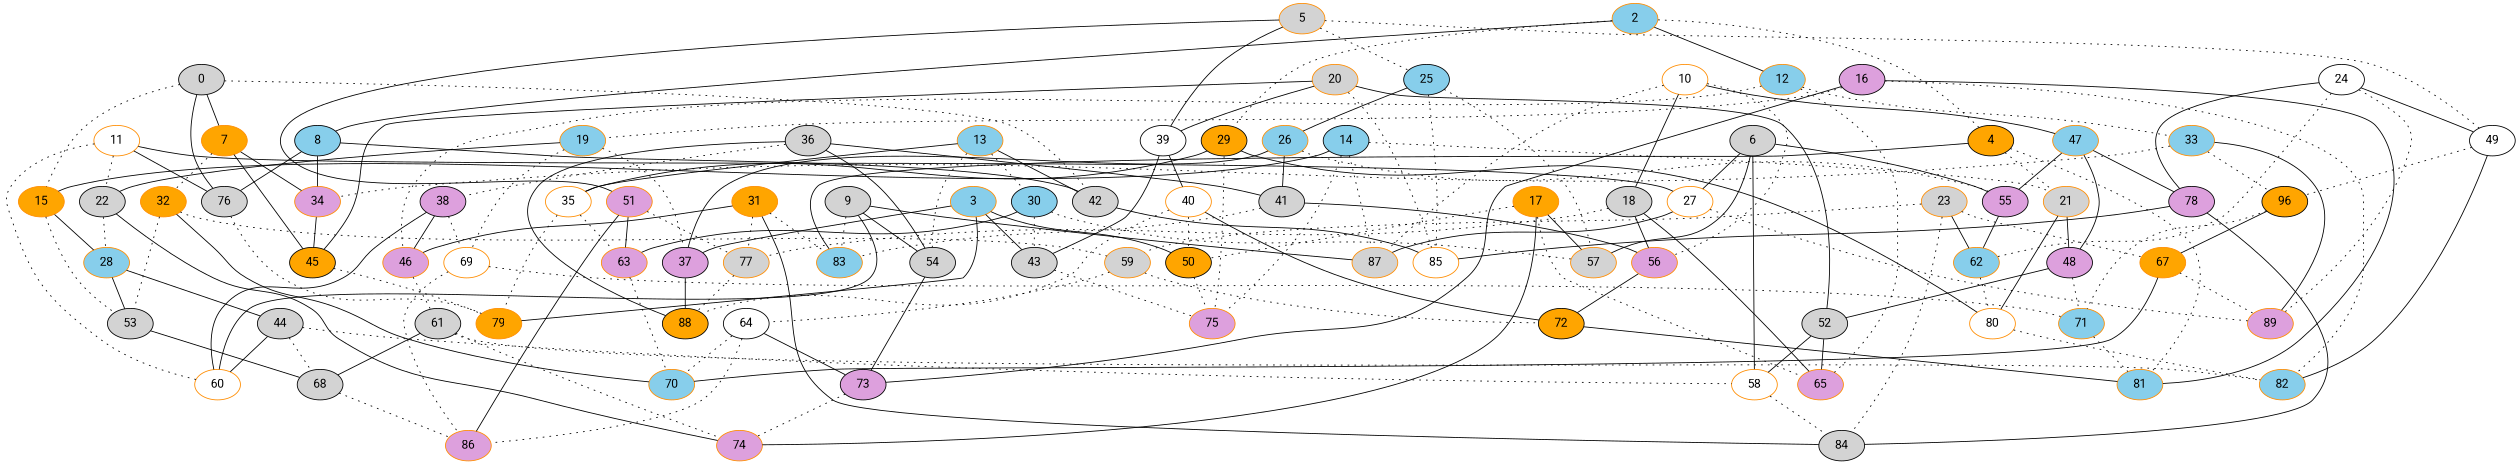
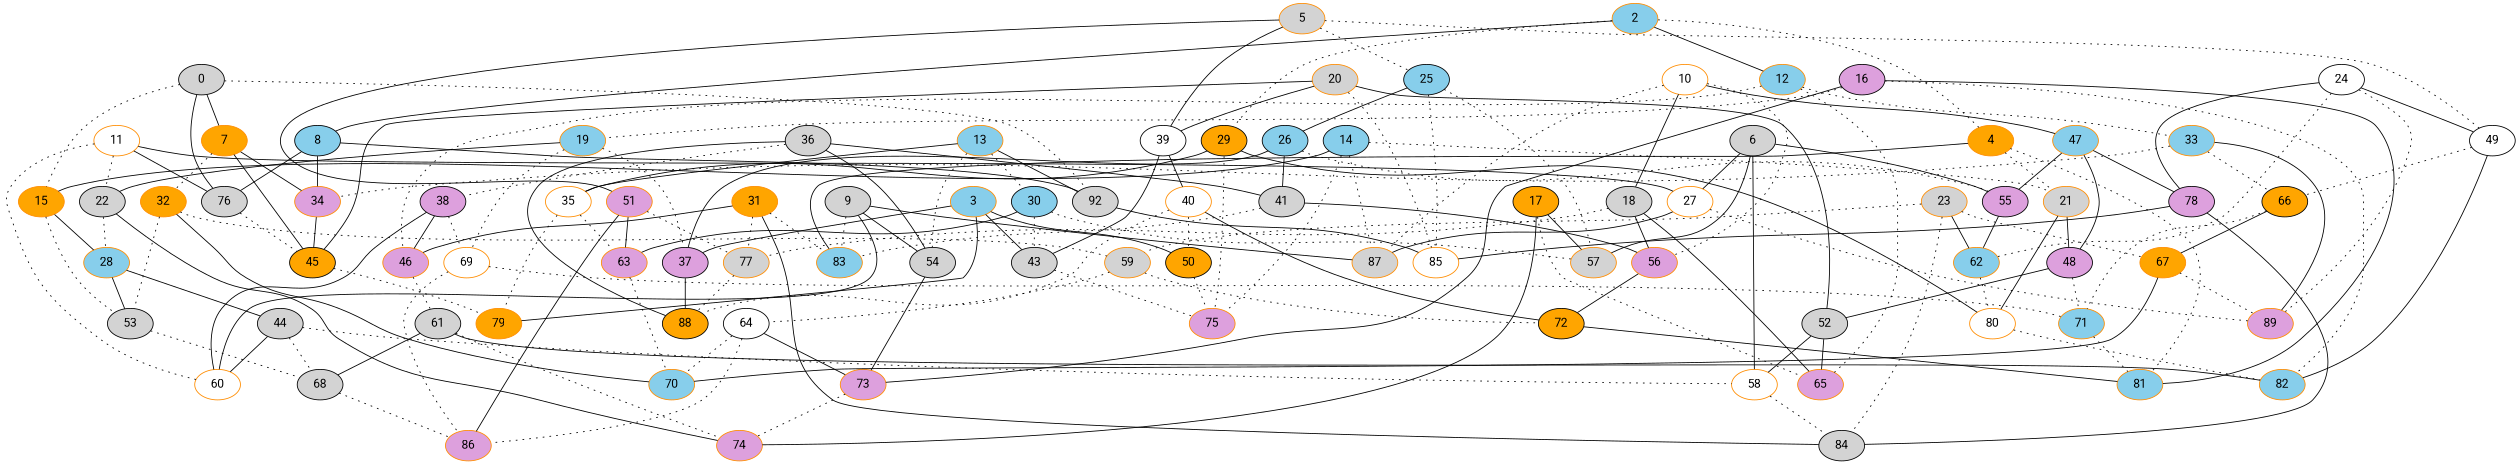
(1285, 141) -> (1285, 141)
(1991, 141) -> (1991, 141)
(1095, 202) -> (1095, 202)
(1536, 202) -> (1536, 202)
(2285, 202) -> (2285, 202)
(1362, 232) -> none
(355, 300) -> (273, 235)
(229, 355) -> (229, 355)
(1357, 365) -> (1357, 365)
(863, 385) -> (863, 385)
